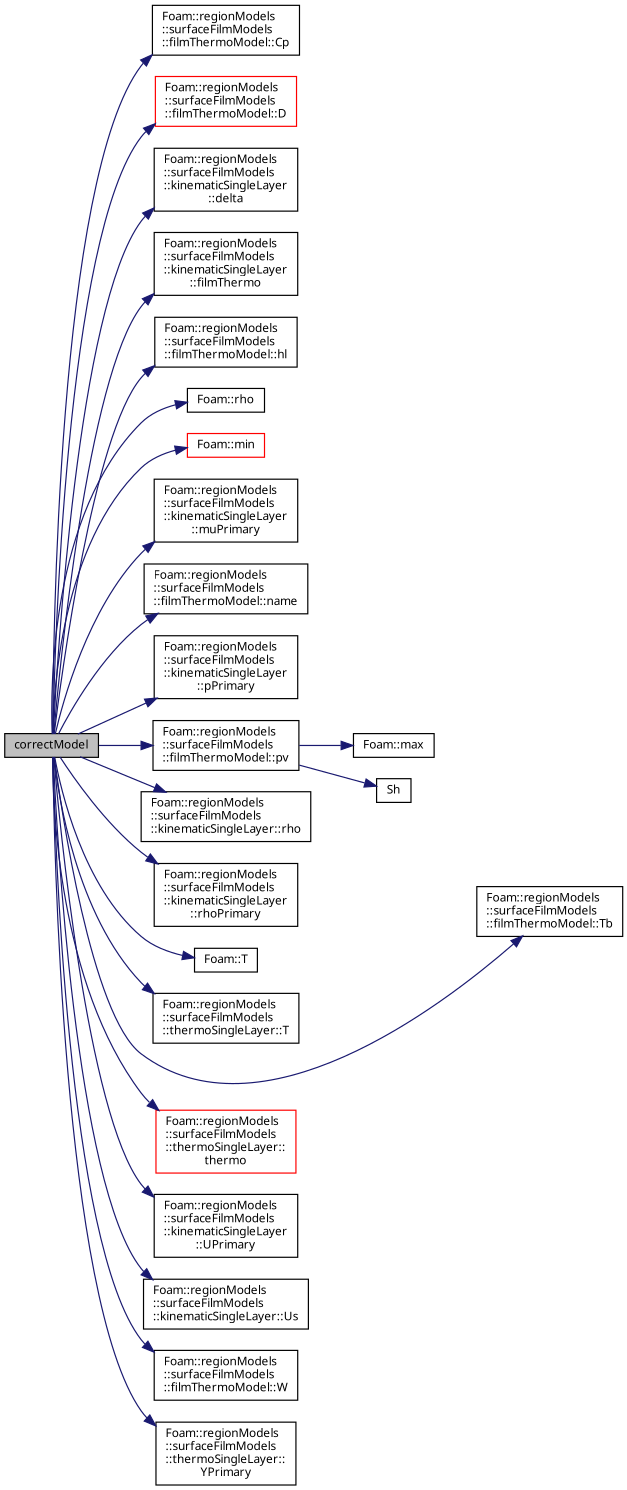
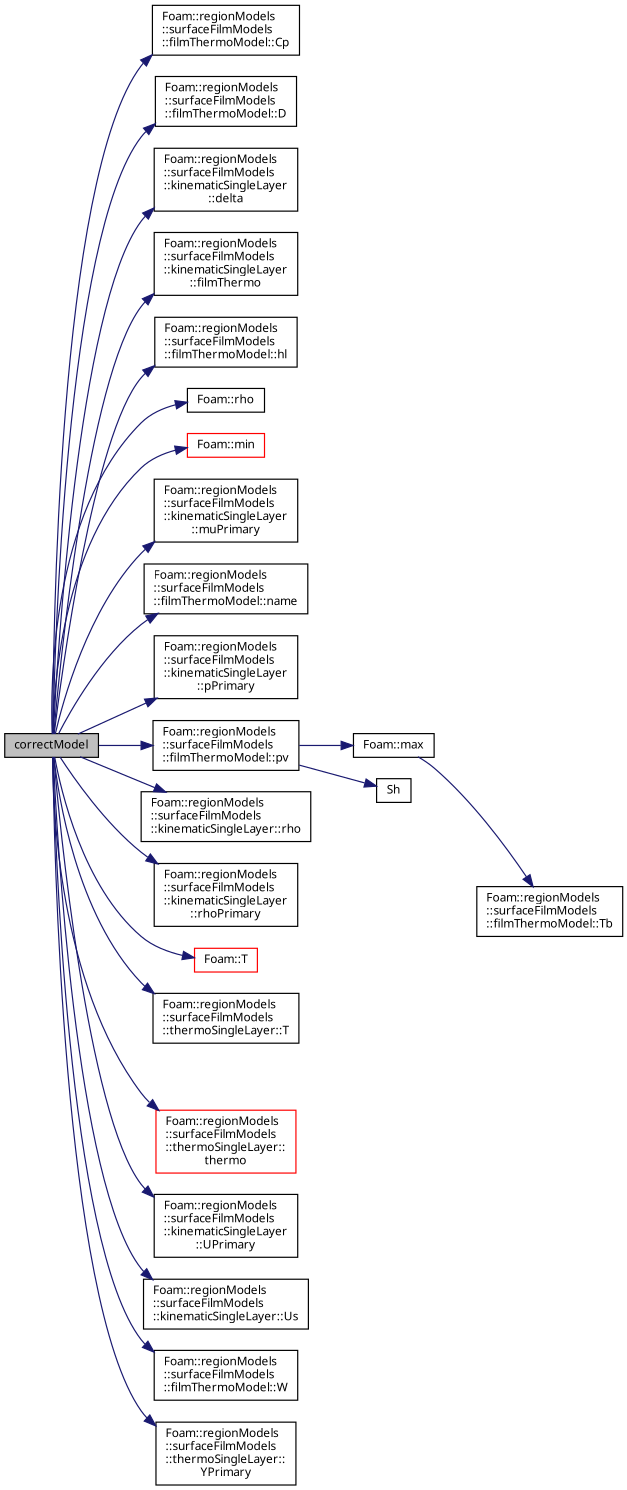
(226, 101) -> (226, 101)
(226, 960) -> (226, 960)
(188, 1077) -> (477, 812)
